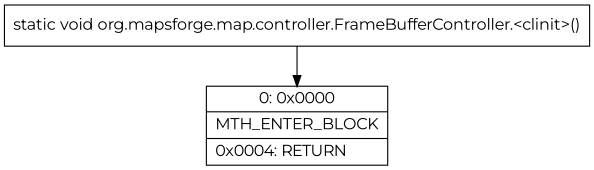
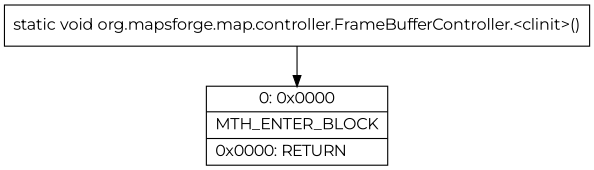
(288, 151) -> (288, 151)
